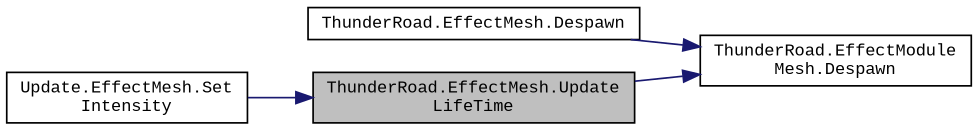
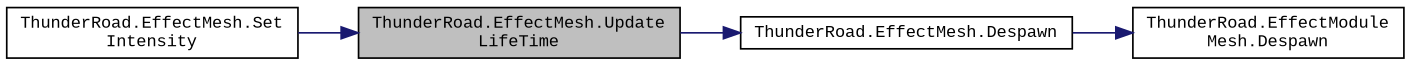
(659, 79) -> (702, 33)
(127, 98) -> (152, 33)
